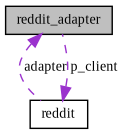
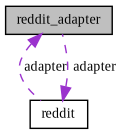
(93, 67) -> (93, 67)
